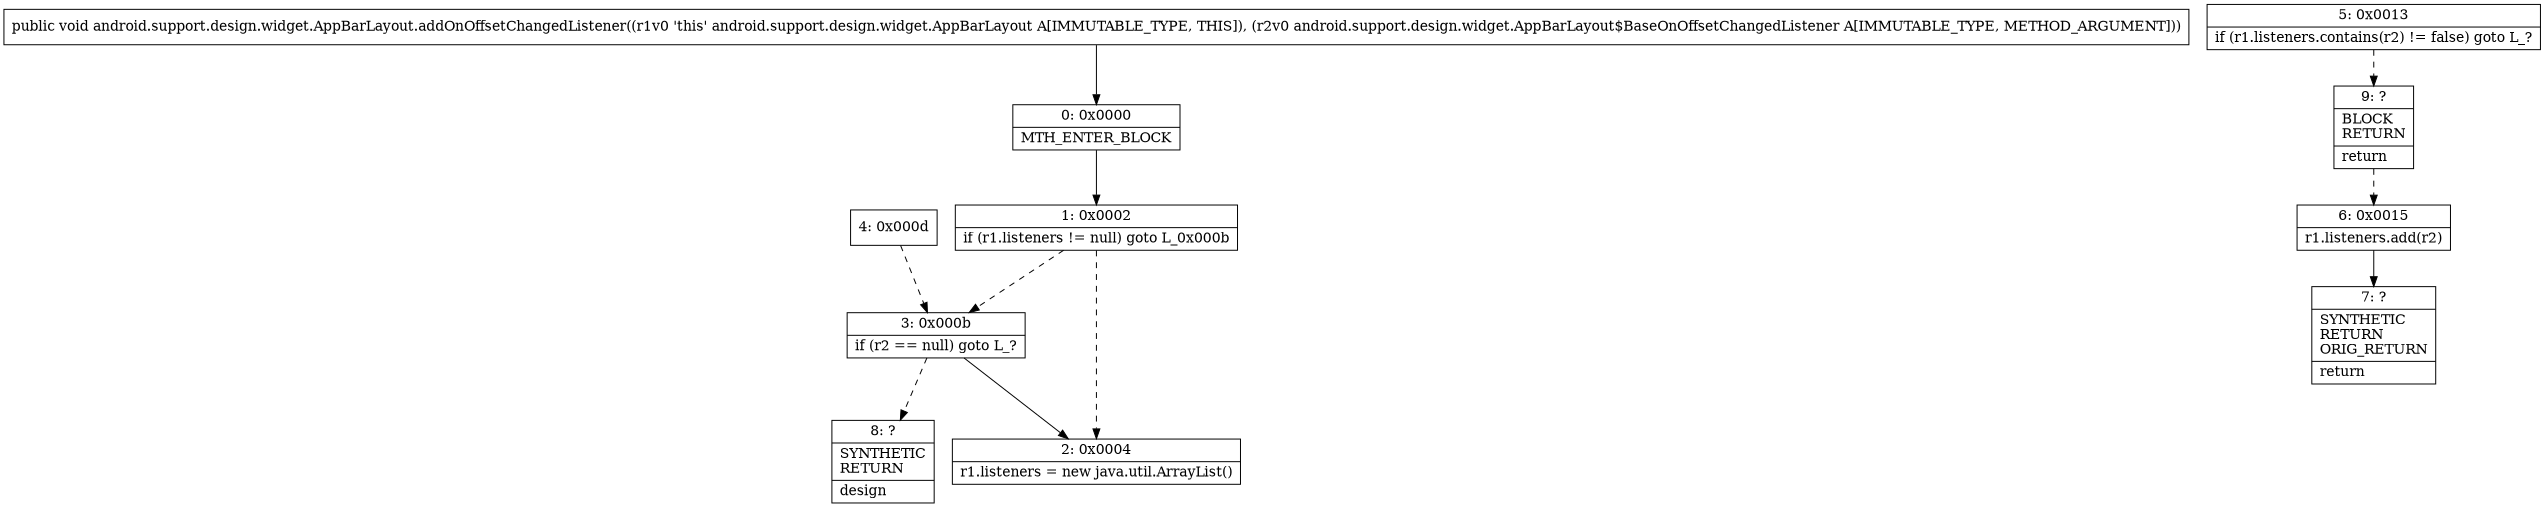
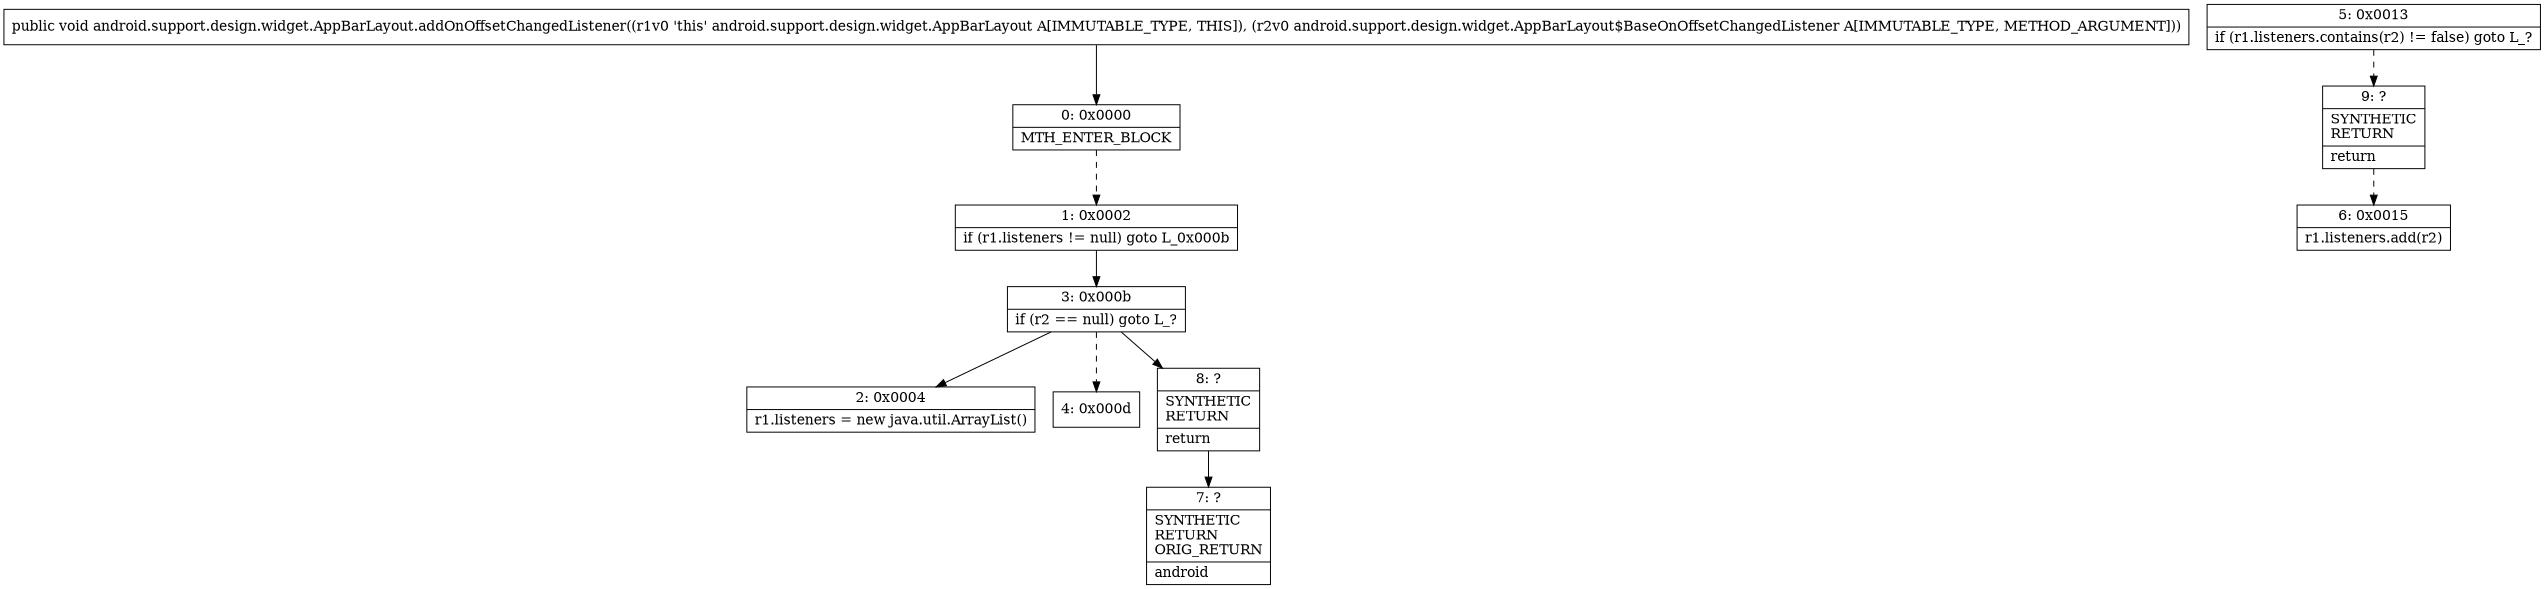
(2367, 119) -> (2374, 119)
(1096, 172) -> (1096, 172)
(2374, 263) -> (1209, 464)
(912, 274) -> (1096, 357)
(1021, 279) -> (1096, 263)
(1096, 340) -> none
(2342, 372) -> (1181, 573)
(916, 384) -> (1138, 347)
(863, 491) -> (1188, 439)
